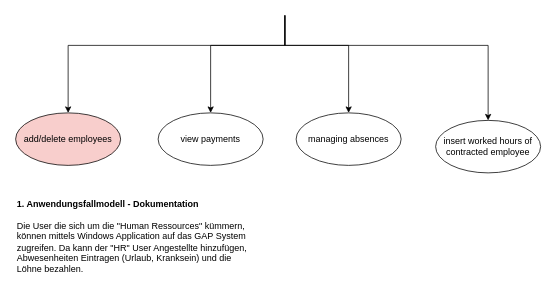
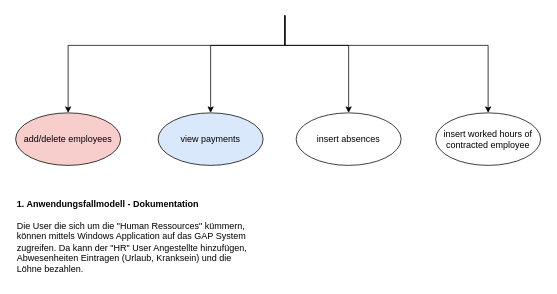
(210, 139) -> (210, 139)
(348, 139) -> (348, 139)
(488, 147) -> (488, 139)
